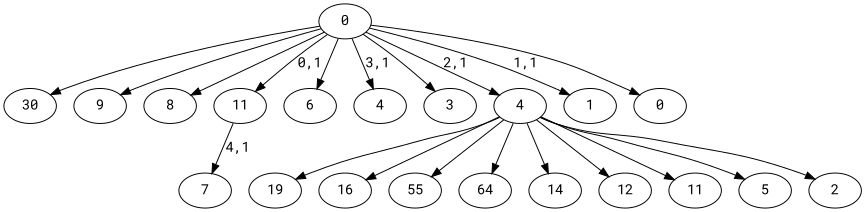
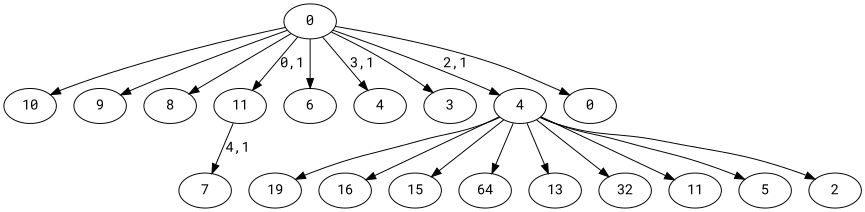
(30, 106) -> (30, 106)
(590, 106) -> none
(415, 191) -> (415, 191)
(555, 191) -> (555, 191)
(625, 191) -> (625, 191)
